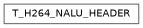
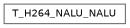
(71, 14) -> (65, 14)
